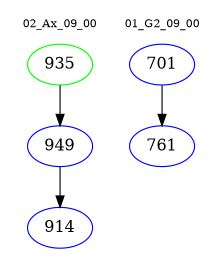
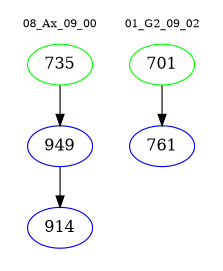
(60, 24) -> (60, 24)
(163, 24) -> (163, 24)
(60, 65) -> (60, 65)
(162, 65) -> (162, 65)
